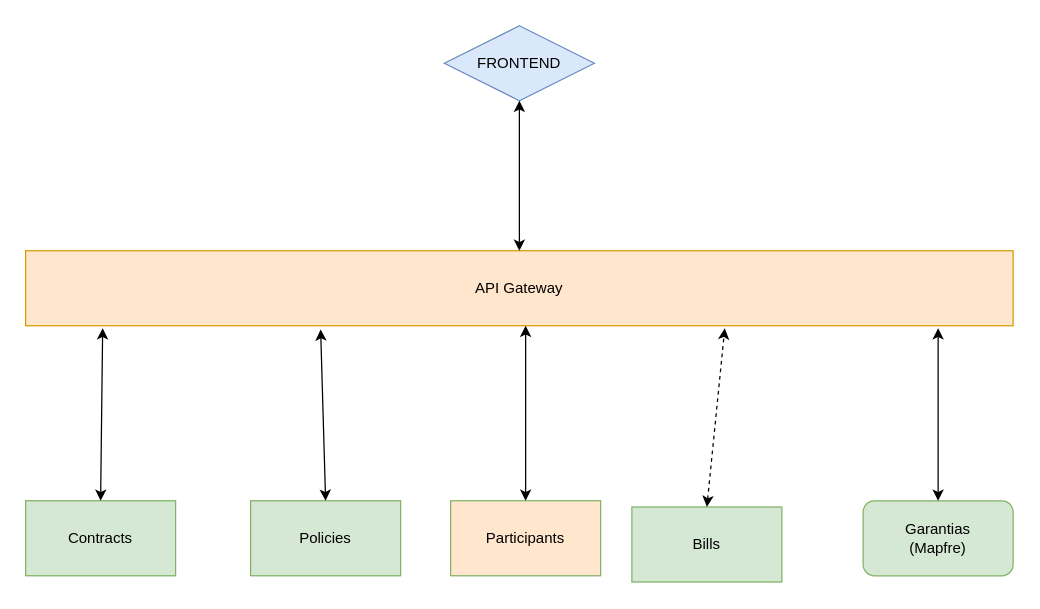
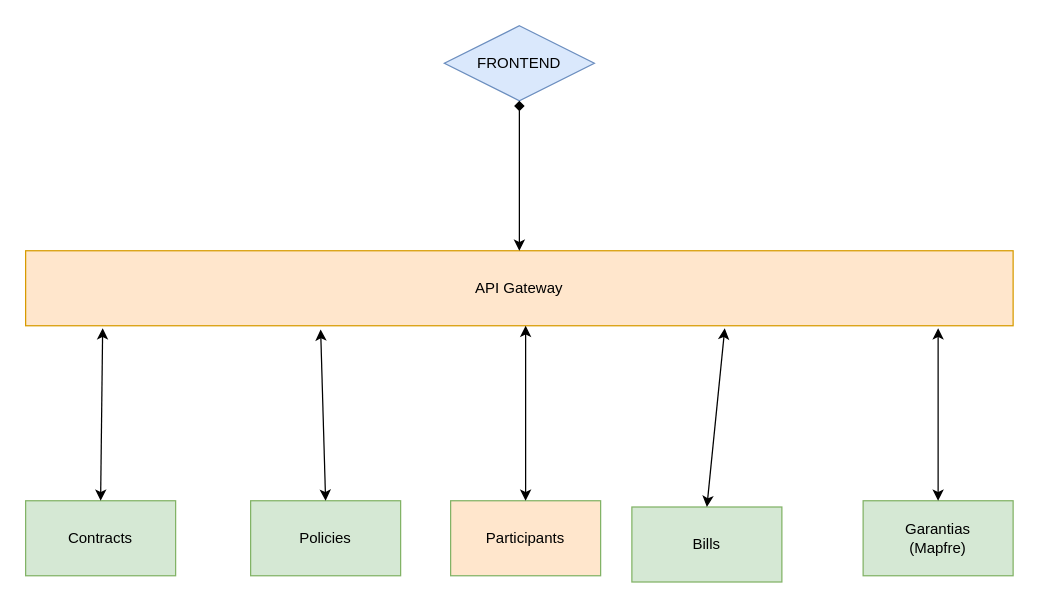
(519, 111) -> (519, 111)
(716, 416) -> (716, 416)
(938, 538) -> (938, 538)
